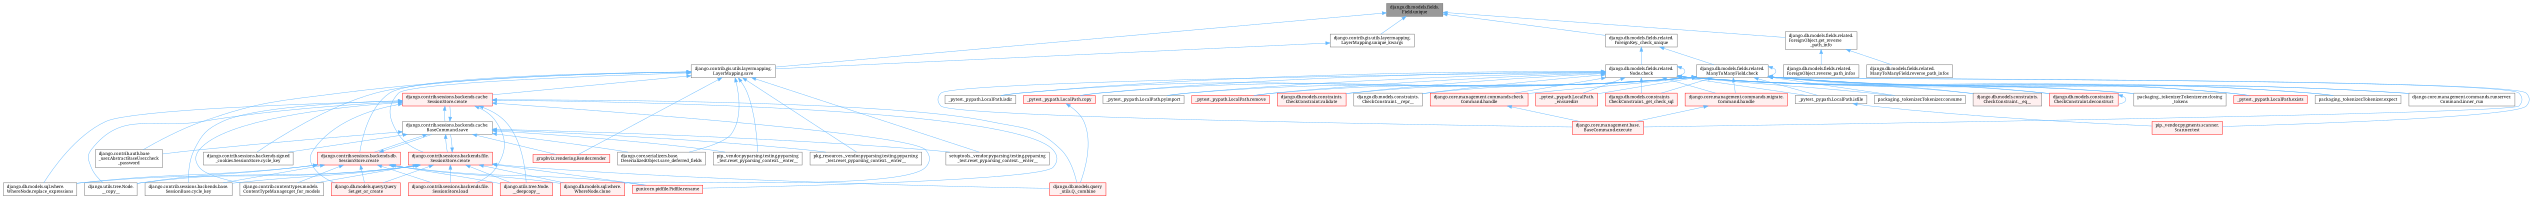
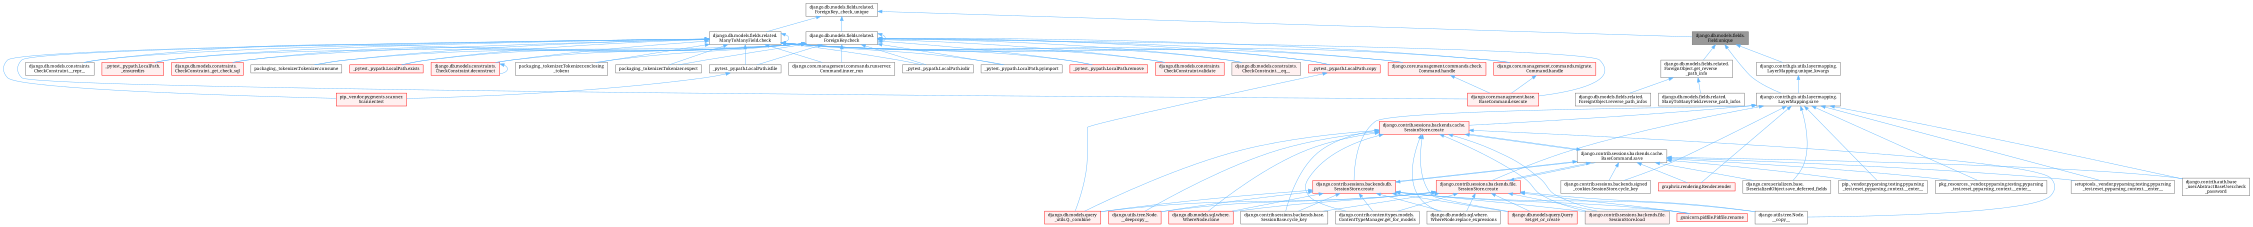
(1526, 25) -> (1287, 24)
(1641, 71) -> (842, 38)
(450, 189) -> (1627, 218)
none -> (1205, 199)
